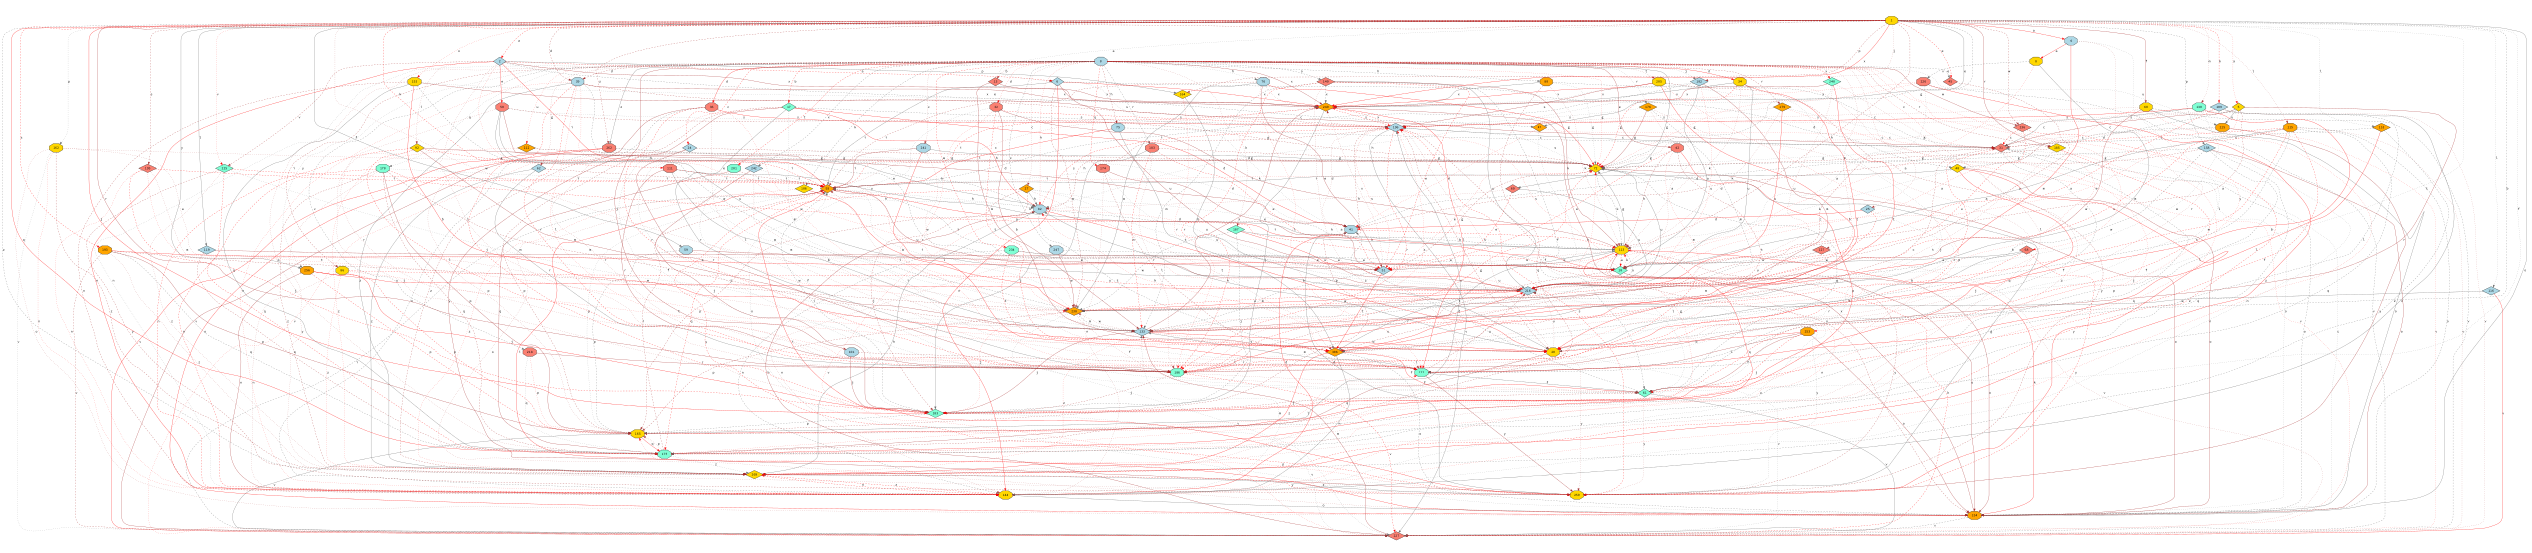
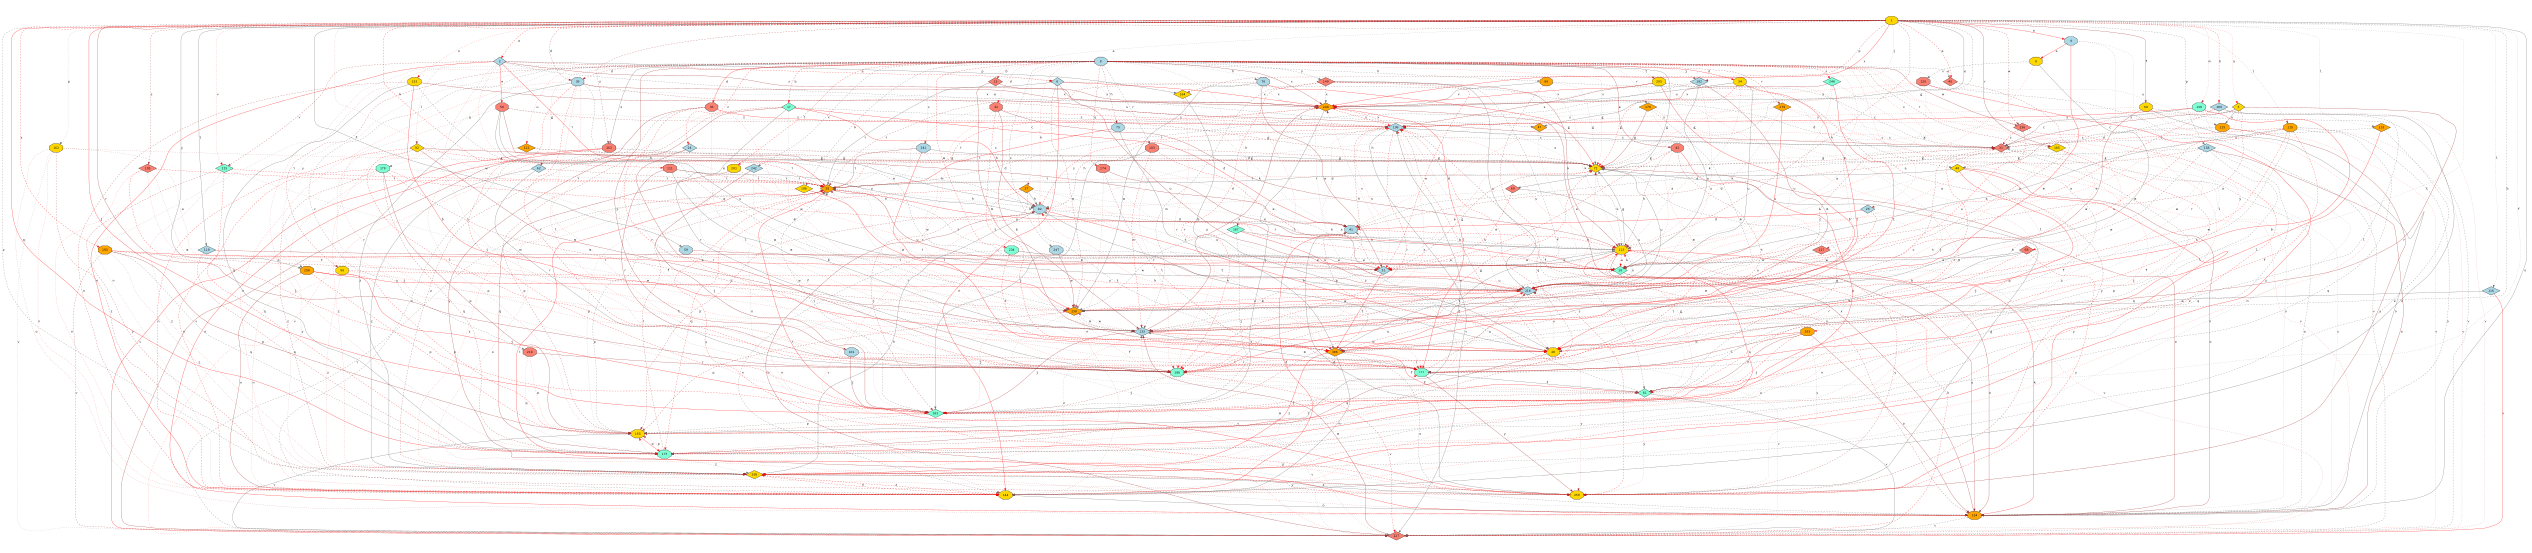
(734, 168) -> (734, 168)
